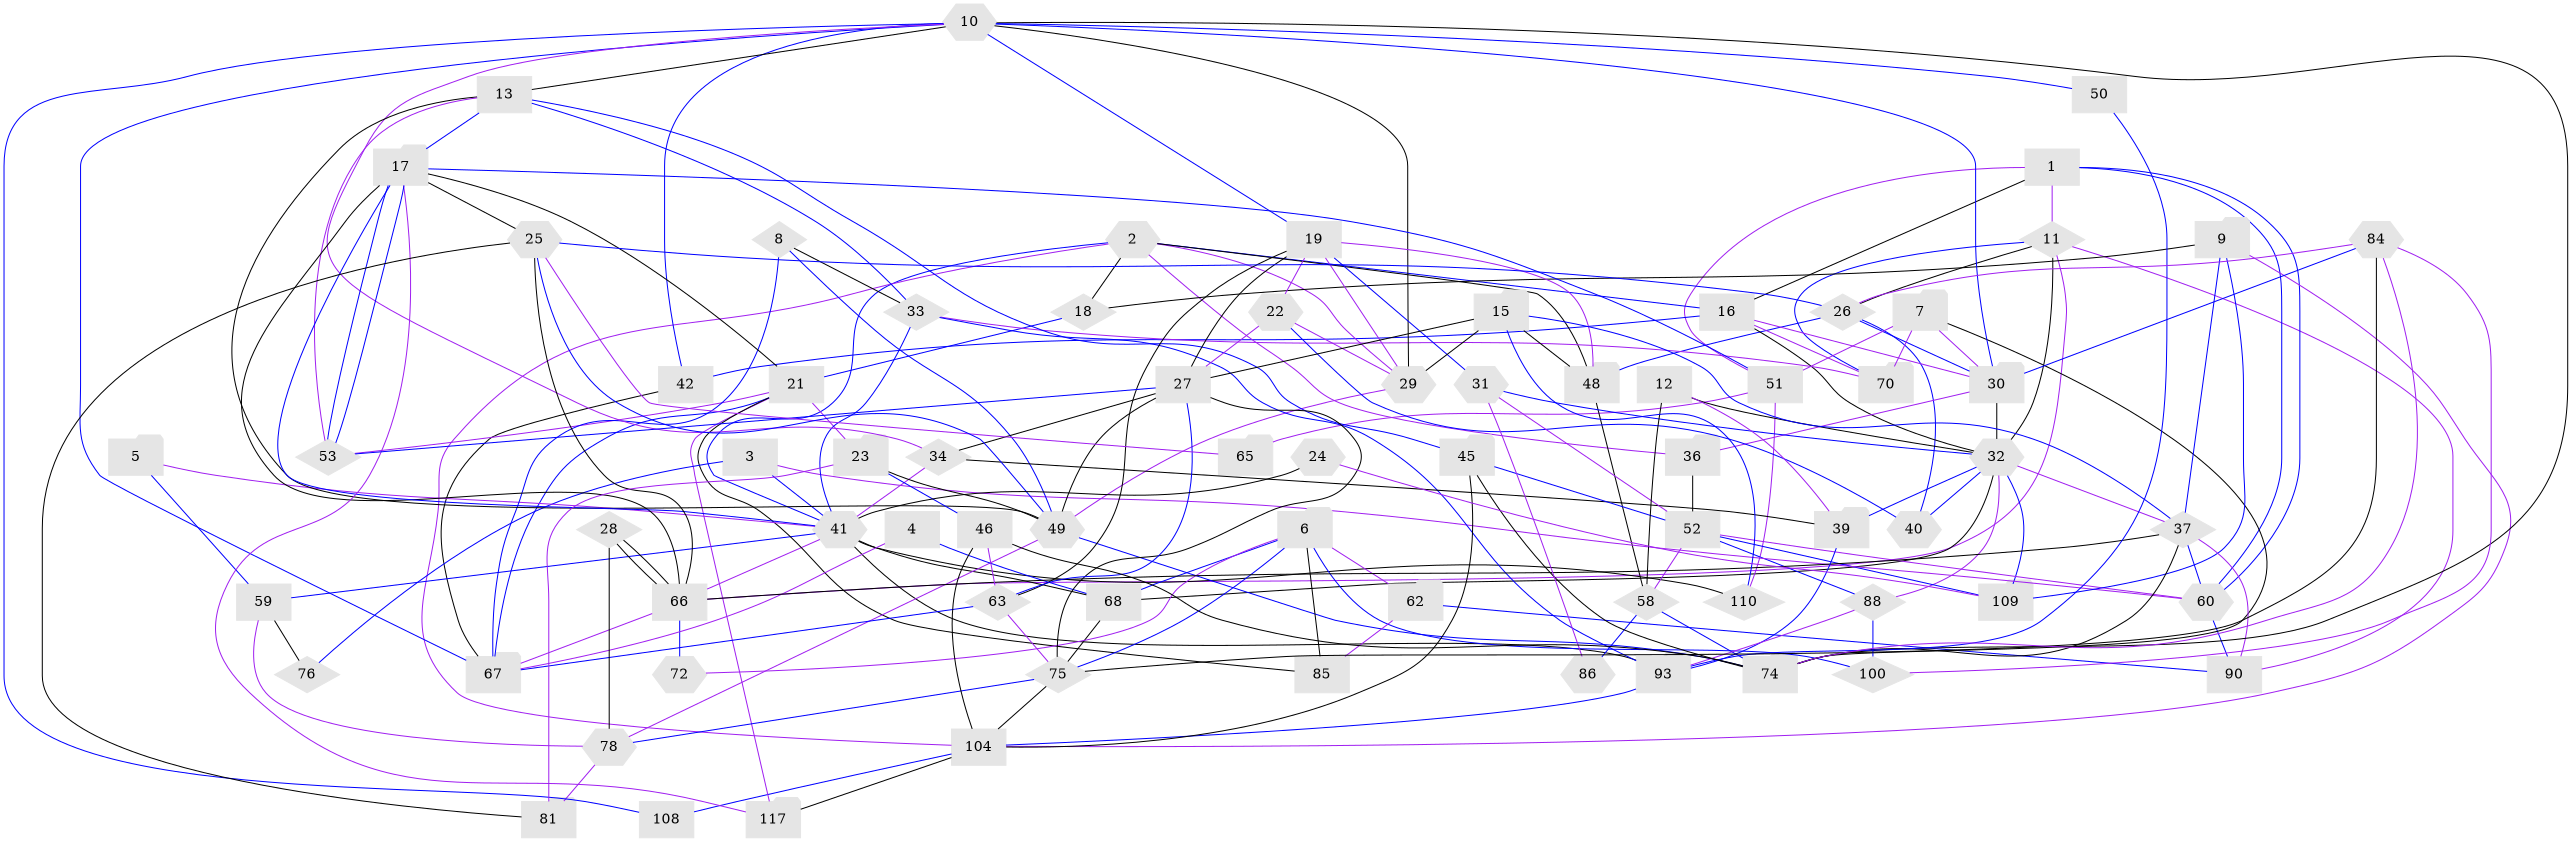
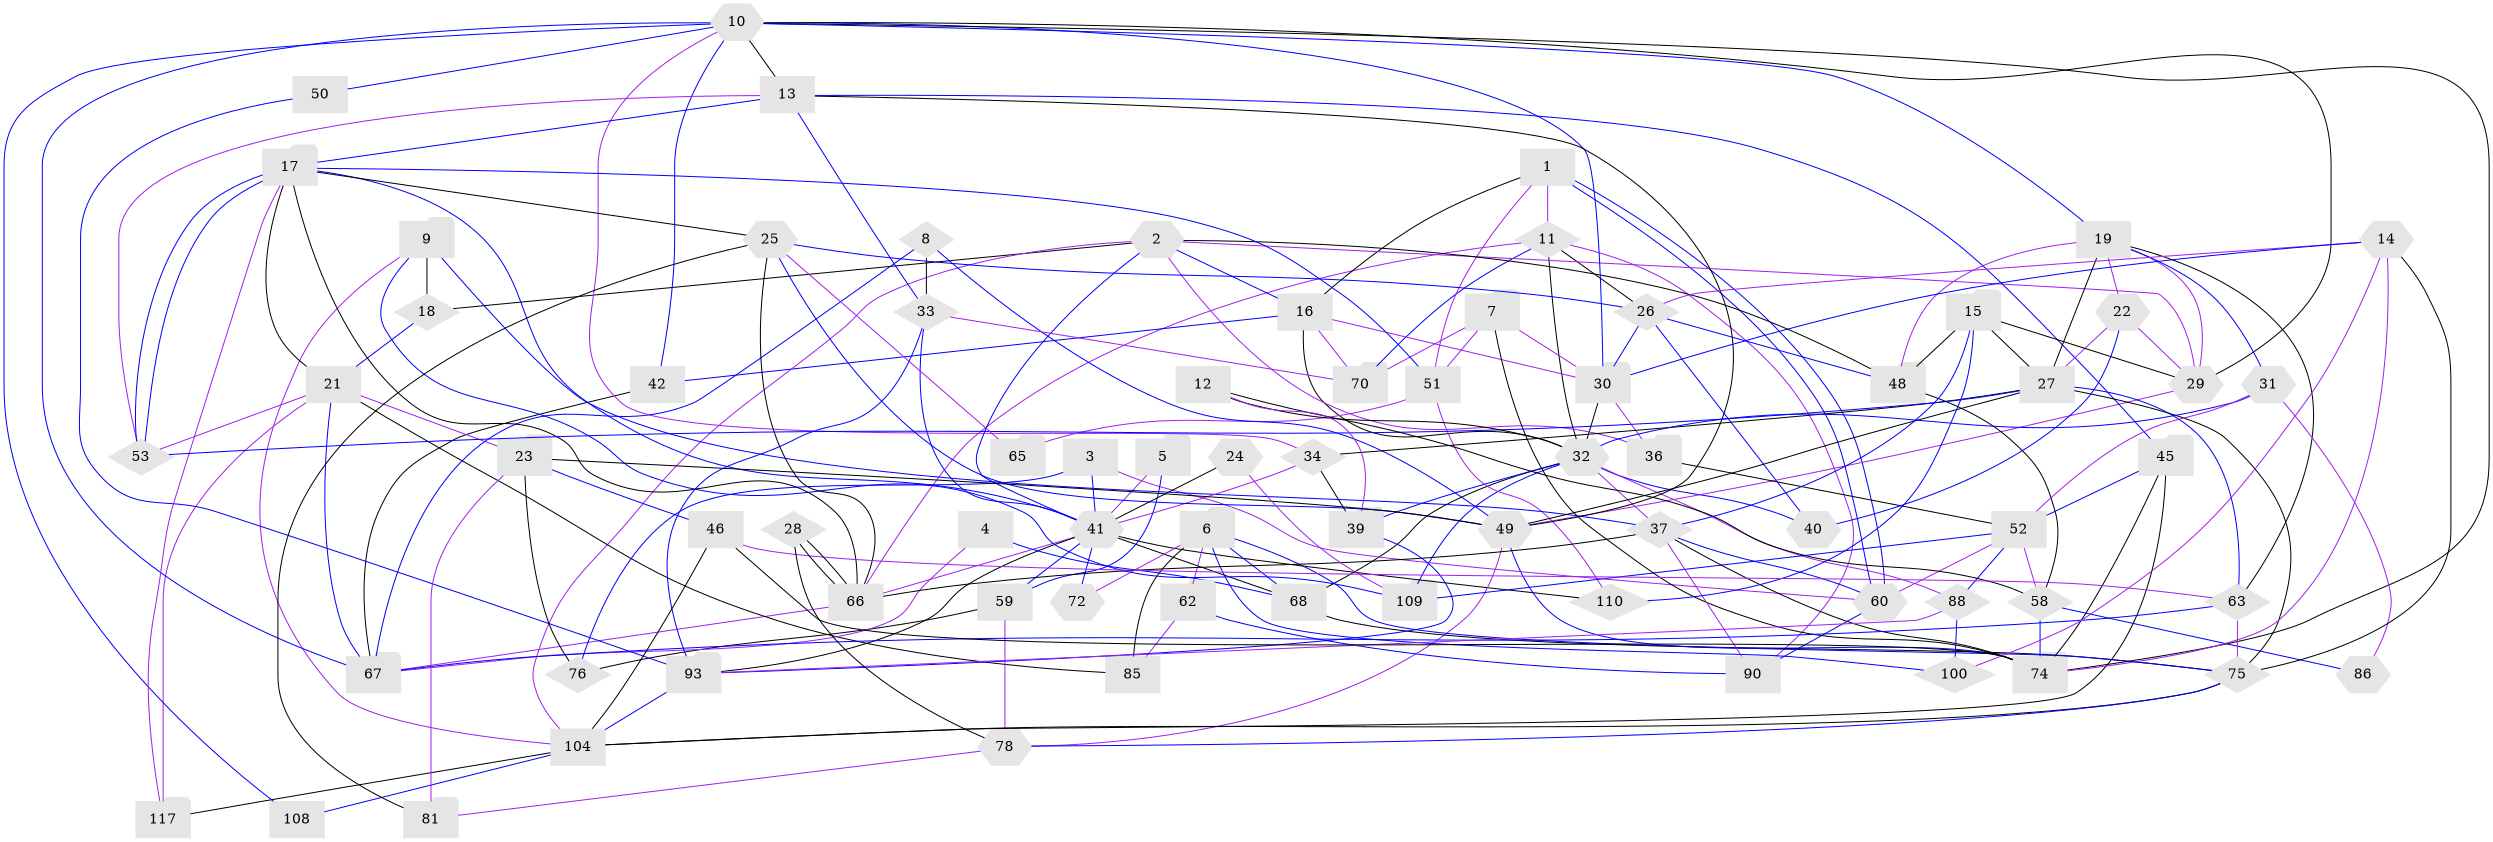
(2376, 240) -> (2386, 240)
none -> (535, 572)
(680, 639) -> (1087, 566)
